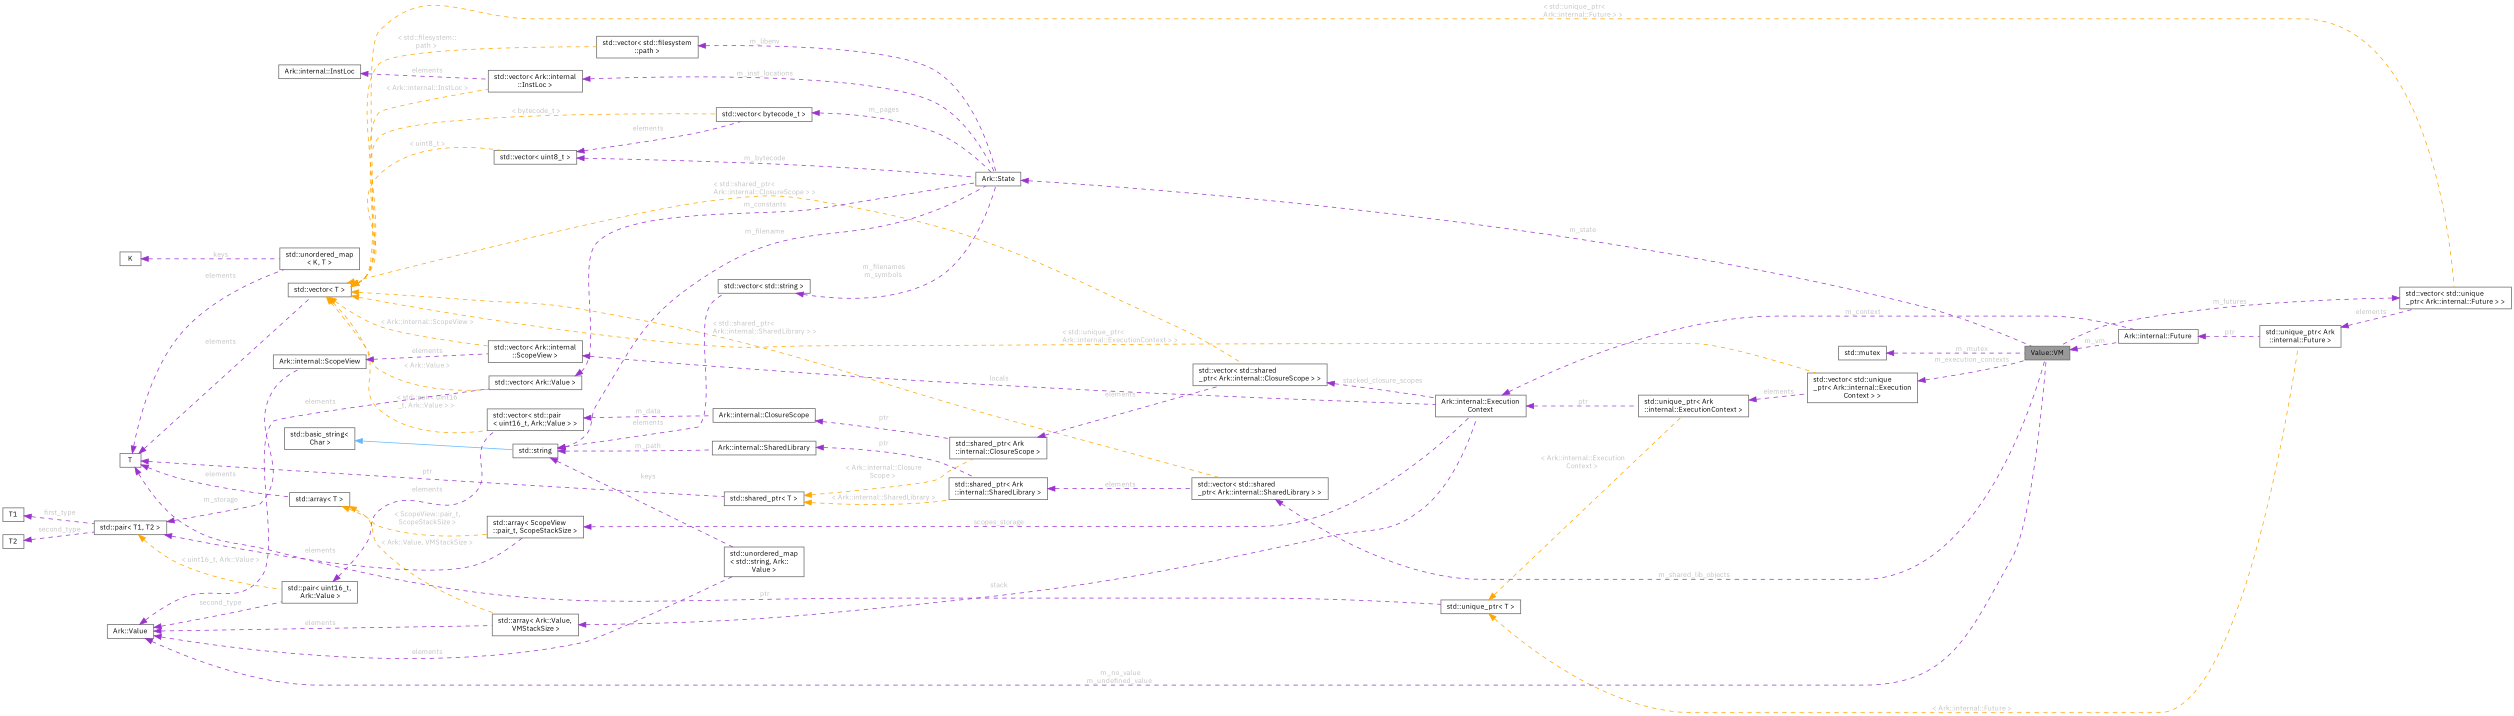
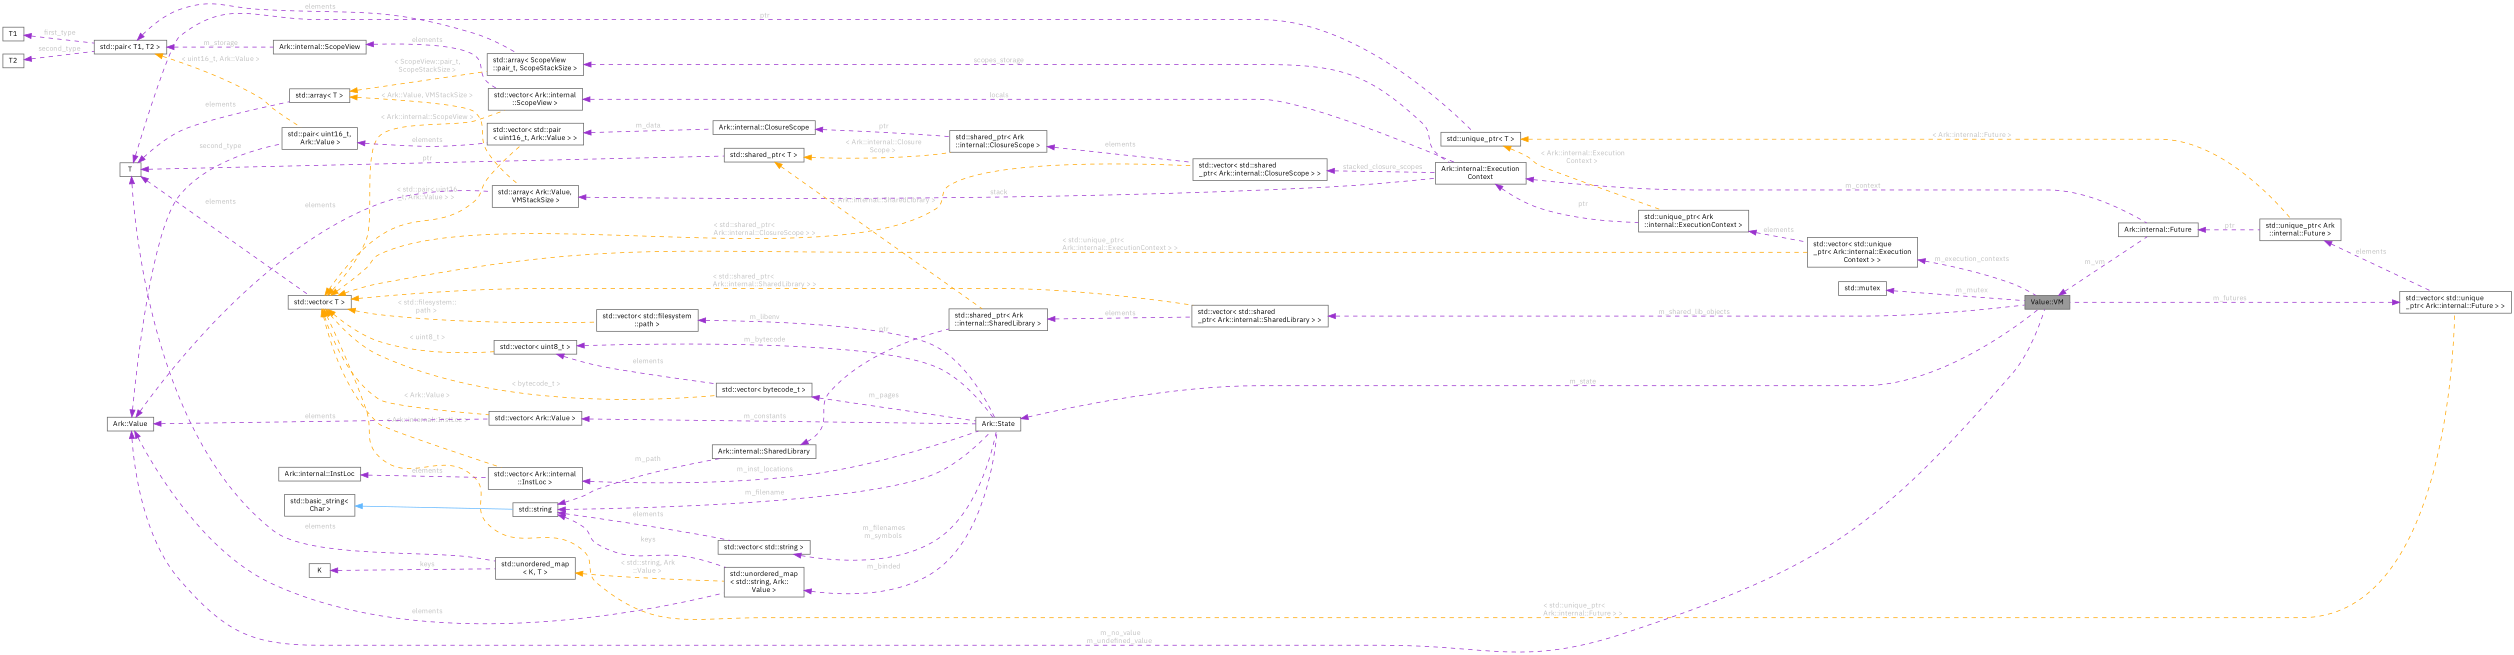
none -> (946, 561)
none -> (653, 578)
